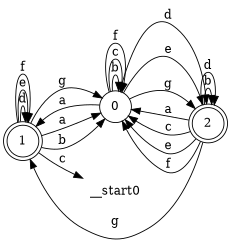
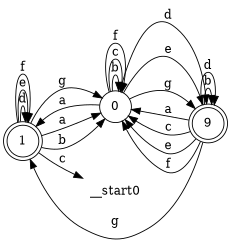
(208, 123) -> (208, 123)
